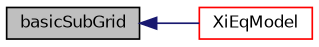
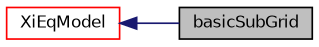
(178, 23) -> (158, 23)
